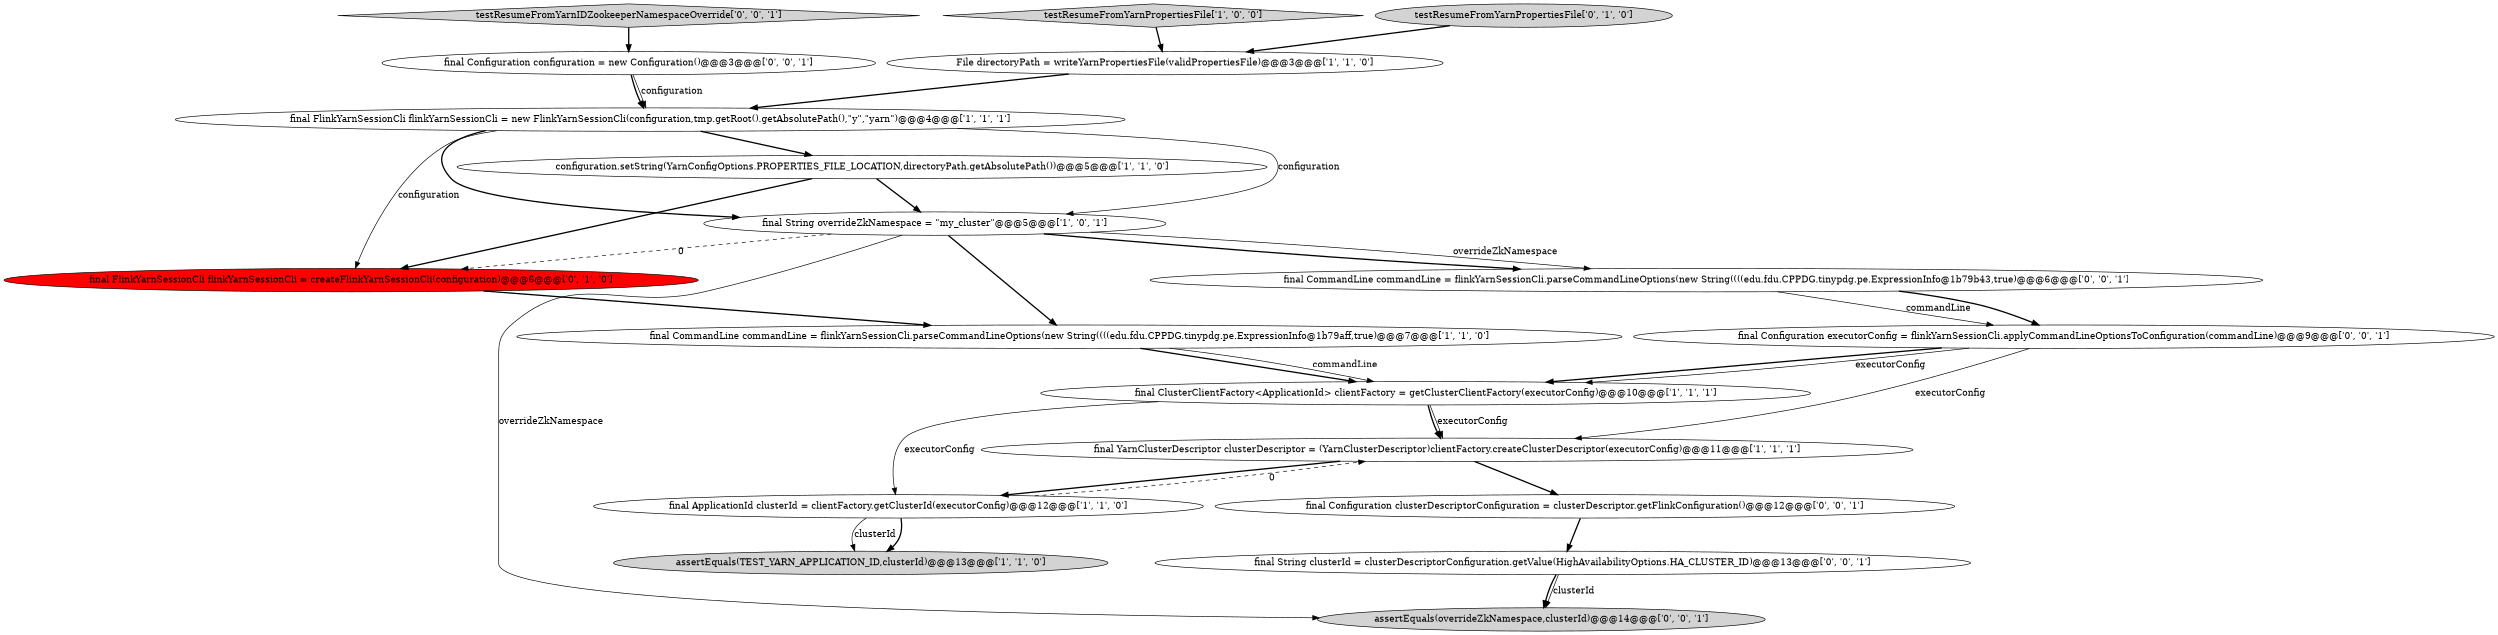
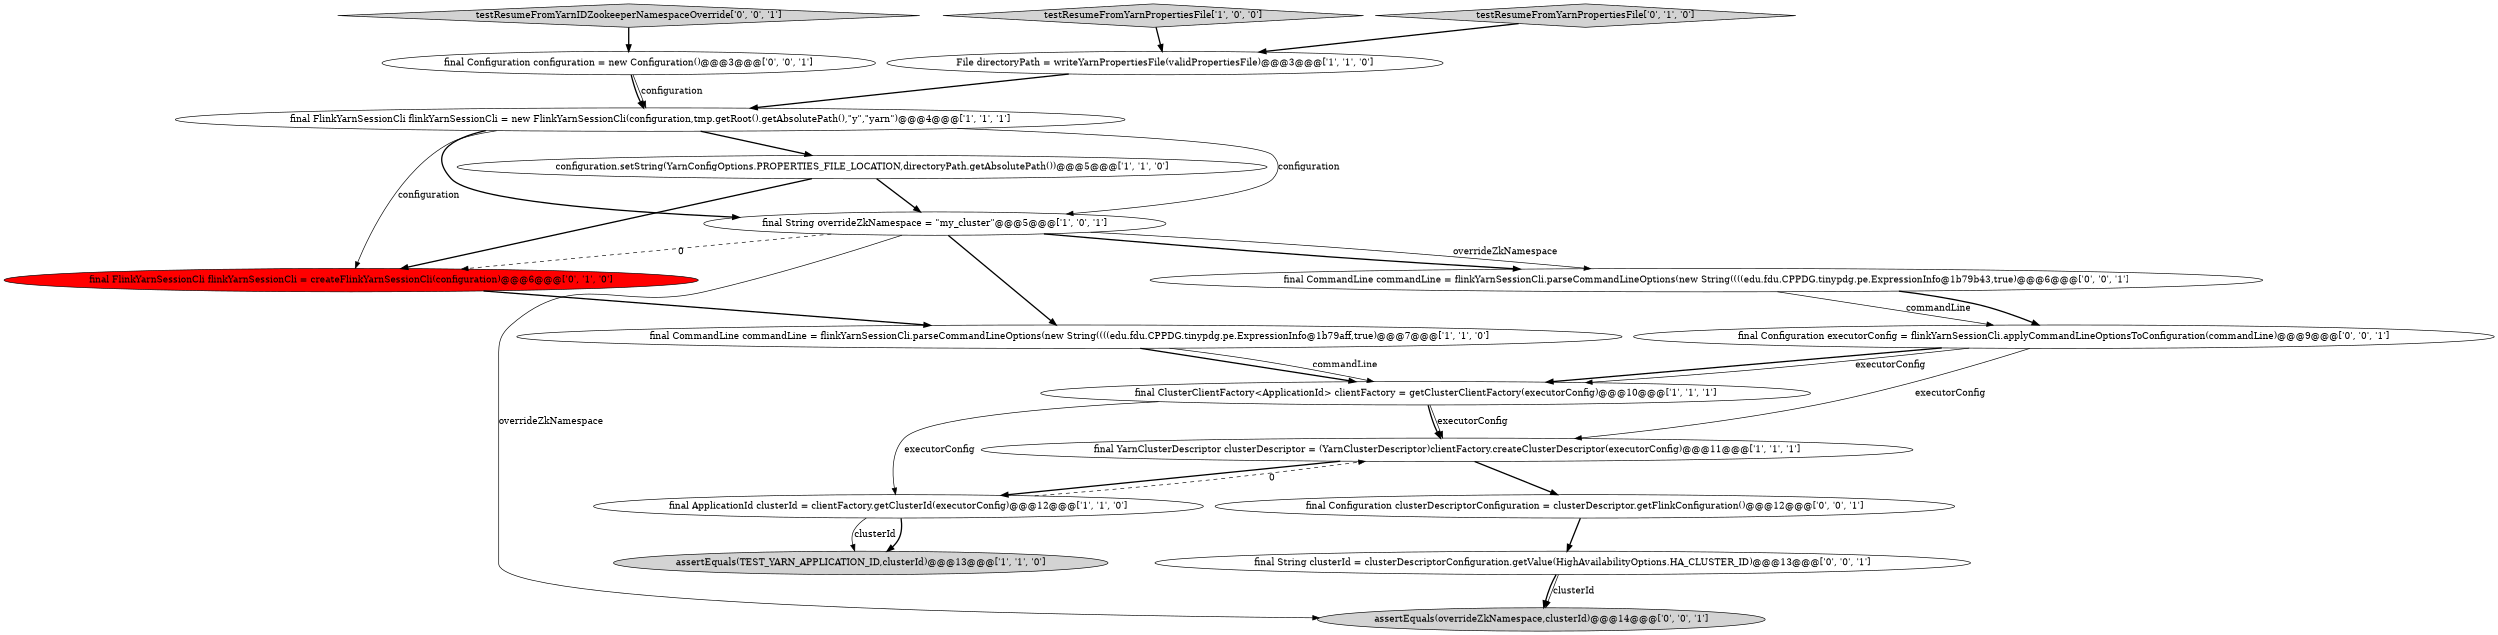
(1524, 16) -> (1586, 16)
